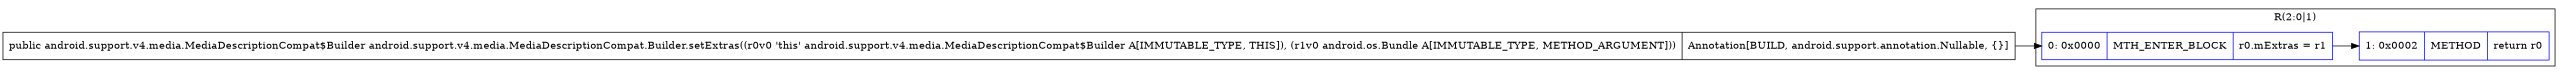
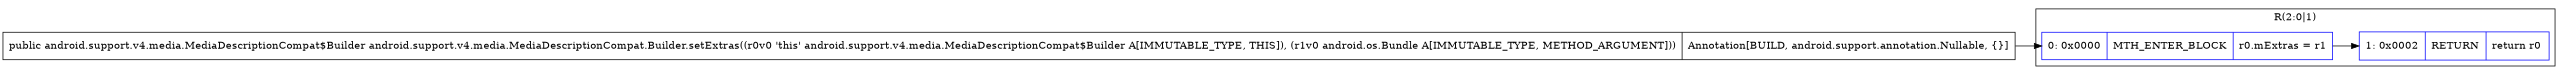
(2456, 46) -> (2455, 46)
